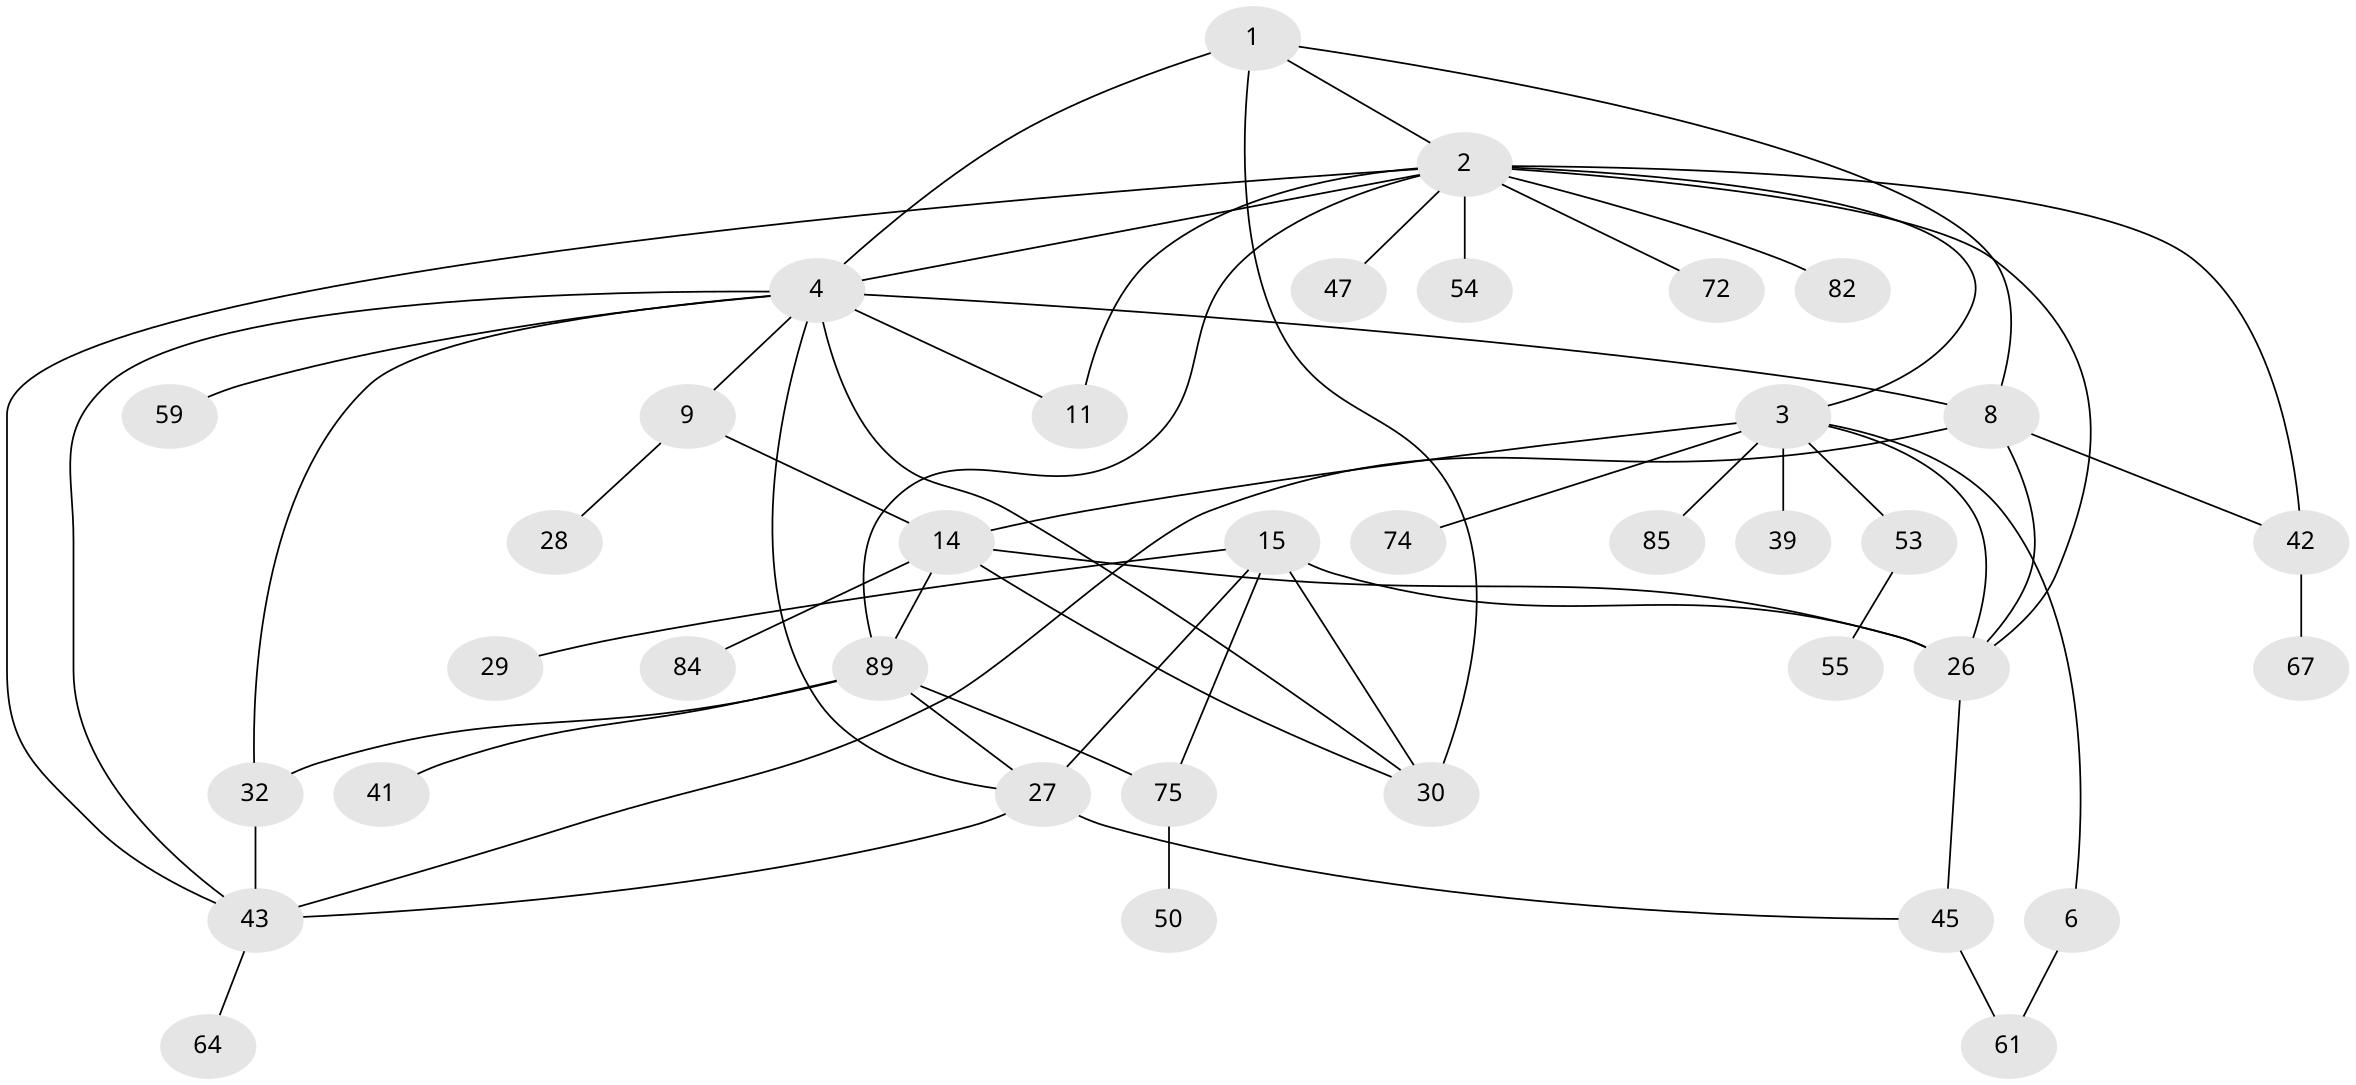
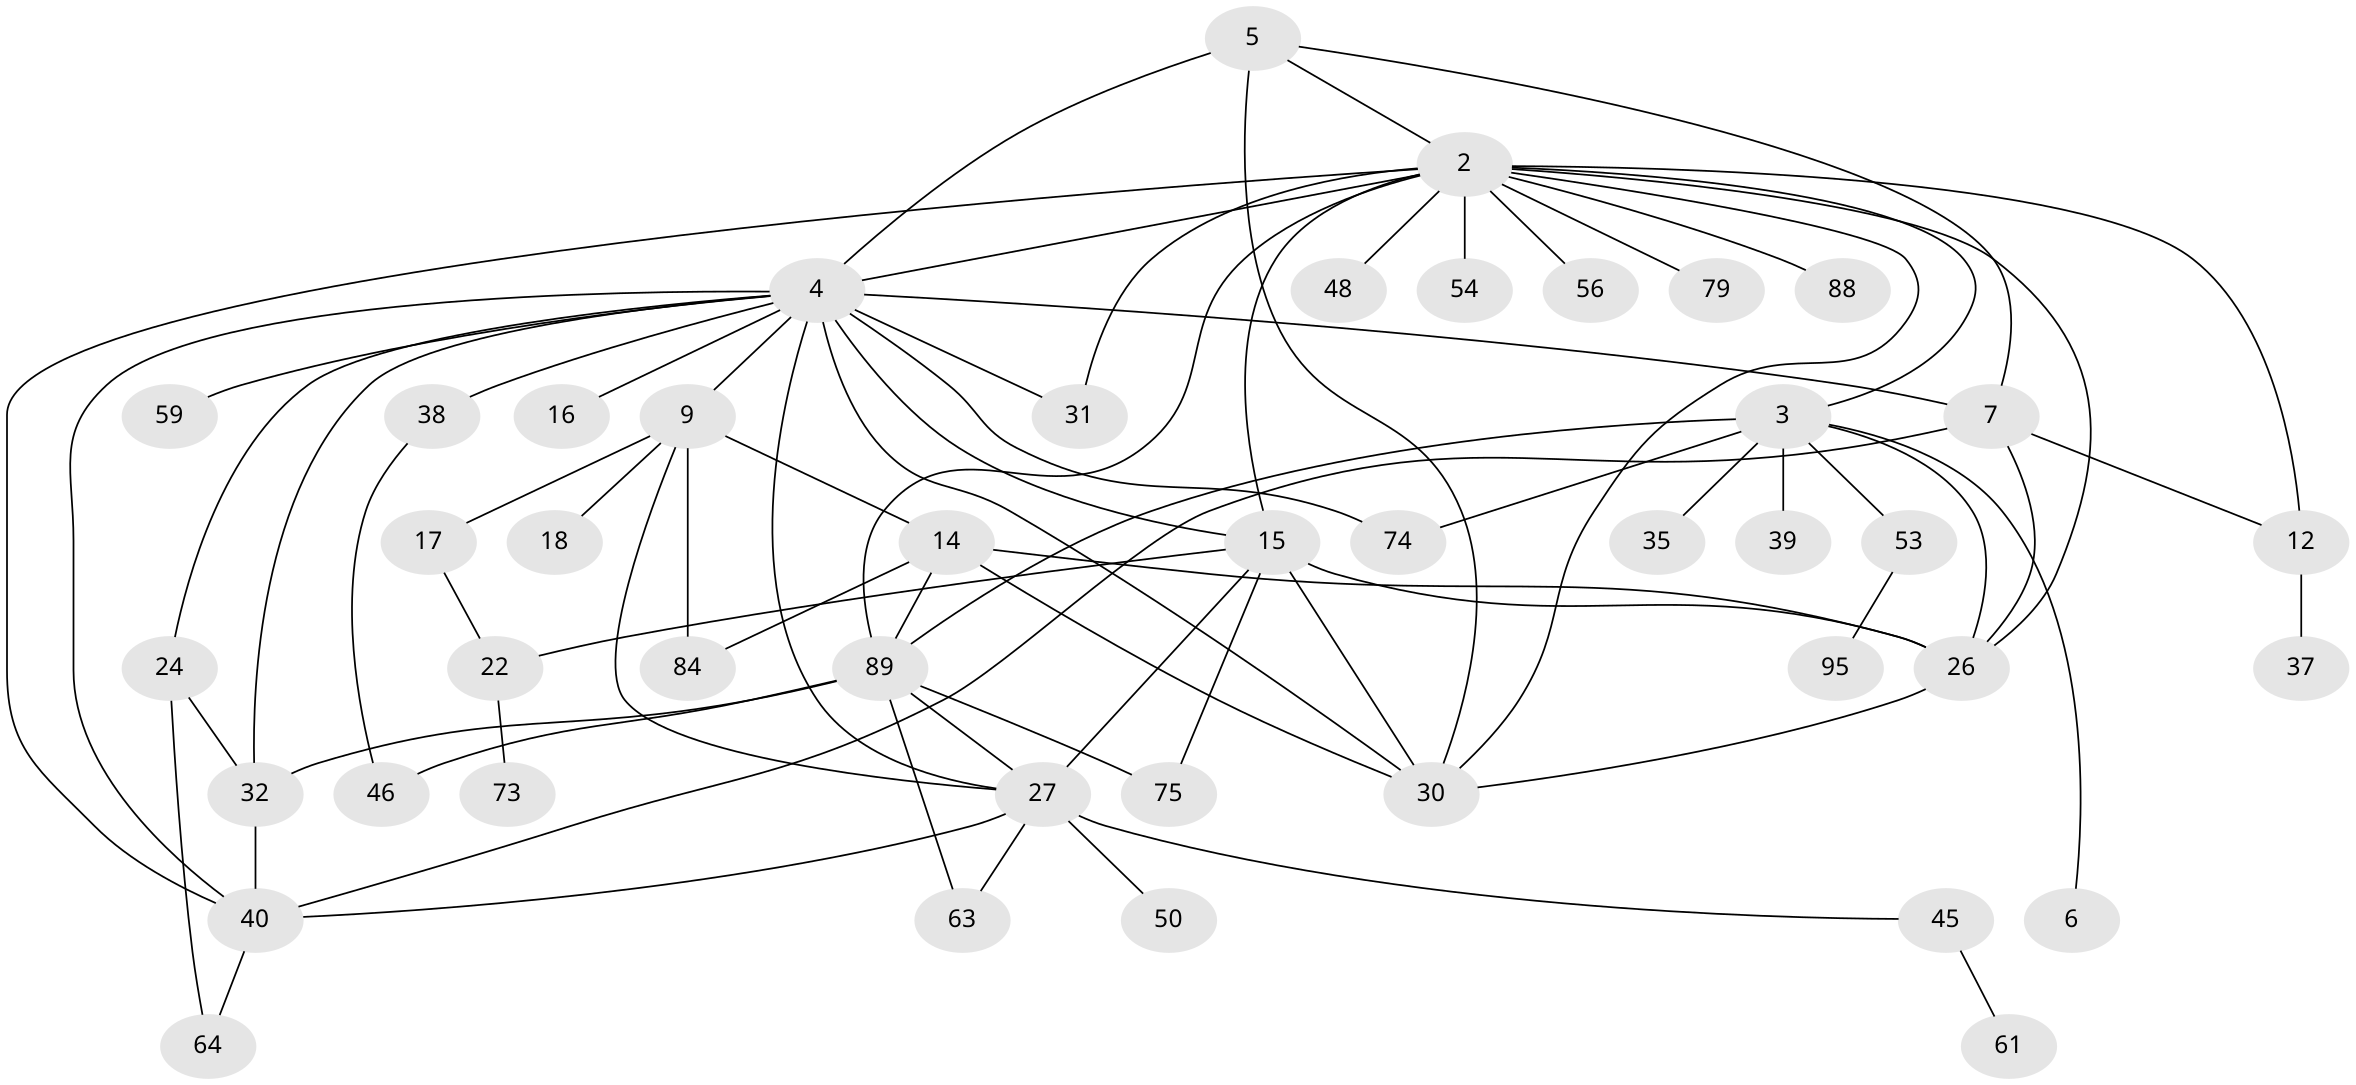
(1253, 38) -> (1253, 38)
(1339, 290) -> (1339, 290)
none -> (1591, 290)
(1717, 290) -> (1717, 290)
(1843, 290) -> (1843, 290)
none -> (1255, 309)
none -> (1817, 363)
none -> (432, 416)
none -> (562, 416)
(1080, 416) -> (1080, 416)
(1992, 416) -> (1992, 416)
none -> (974, 456)
none -> (1055, 465)
(1250, 485) -> (1305, 469)
none -> (429, 542)
(555, 542) -> (555, 542)
none -> (688, 542)
(1657, 542) -> (1657, 542)
(2301, 542) -> (2301, 542)
none -> (170, 668)
(495, 668) -> (495, 668)
(1836, 668) -> (1836, 668)
(2301, 668) -> (2301, 668)
none -> (677, 732)
(382, 794) -> (382, 794)
none -> (508, 794)
(1954, 794) -> (1704, 750)
(1169, 858) -> (1106, 857)
(256, 920) -> (256, 920)
none -> (962, 920)
(2040, 984) -> none
